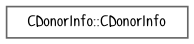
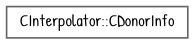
(97, 22) -> (97, 22)
